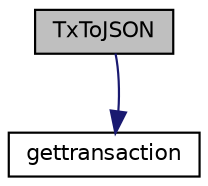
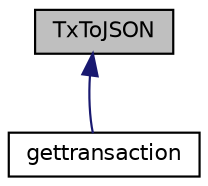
(119, 82) -> (90, 104)
